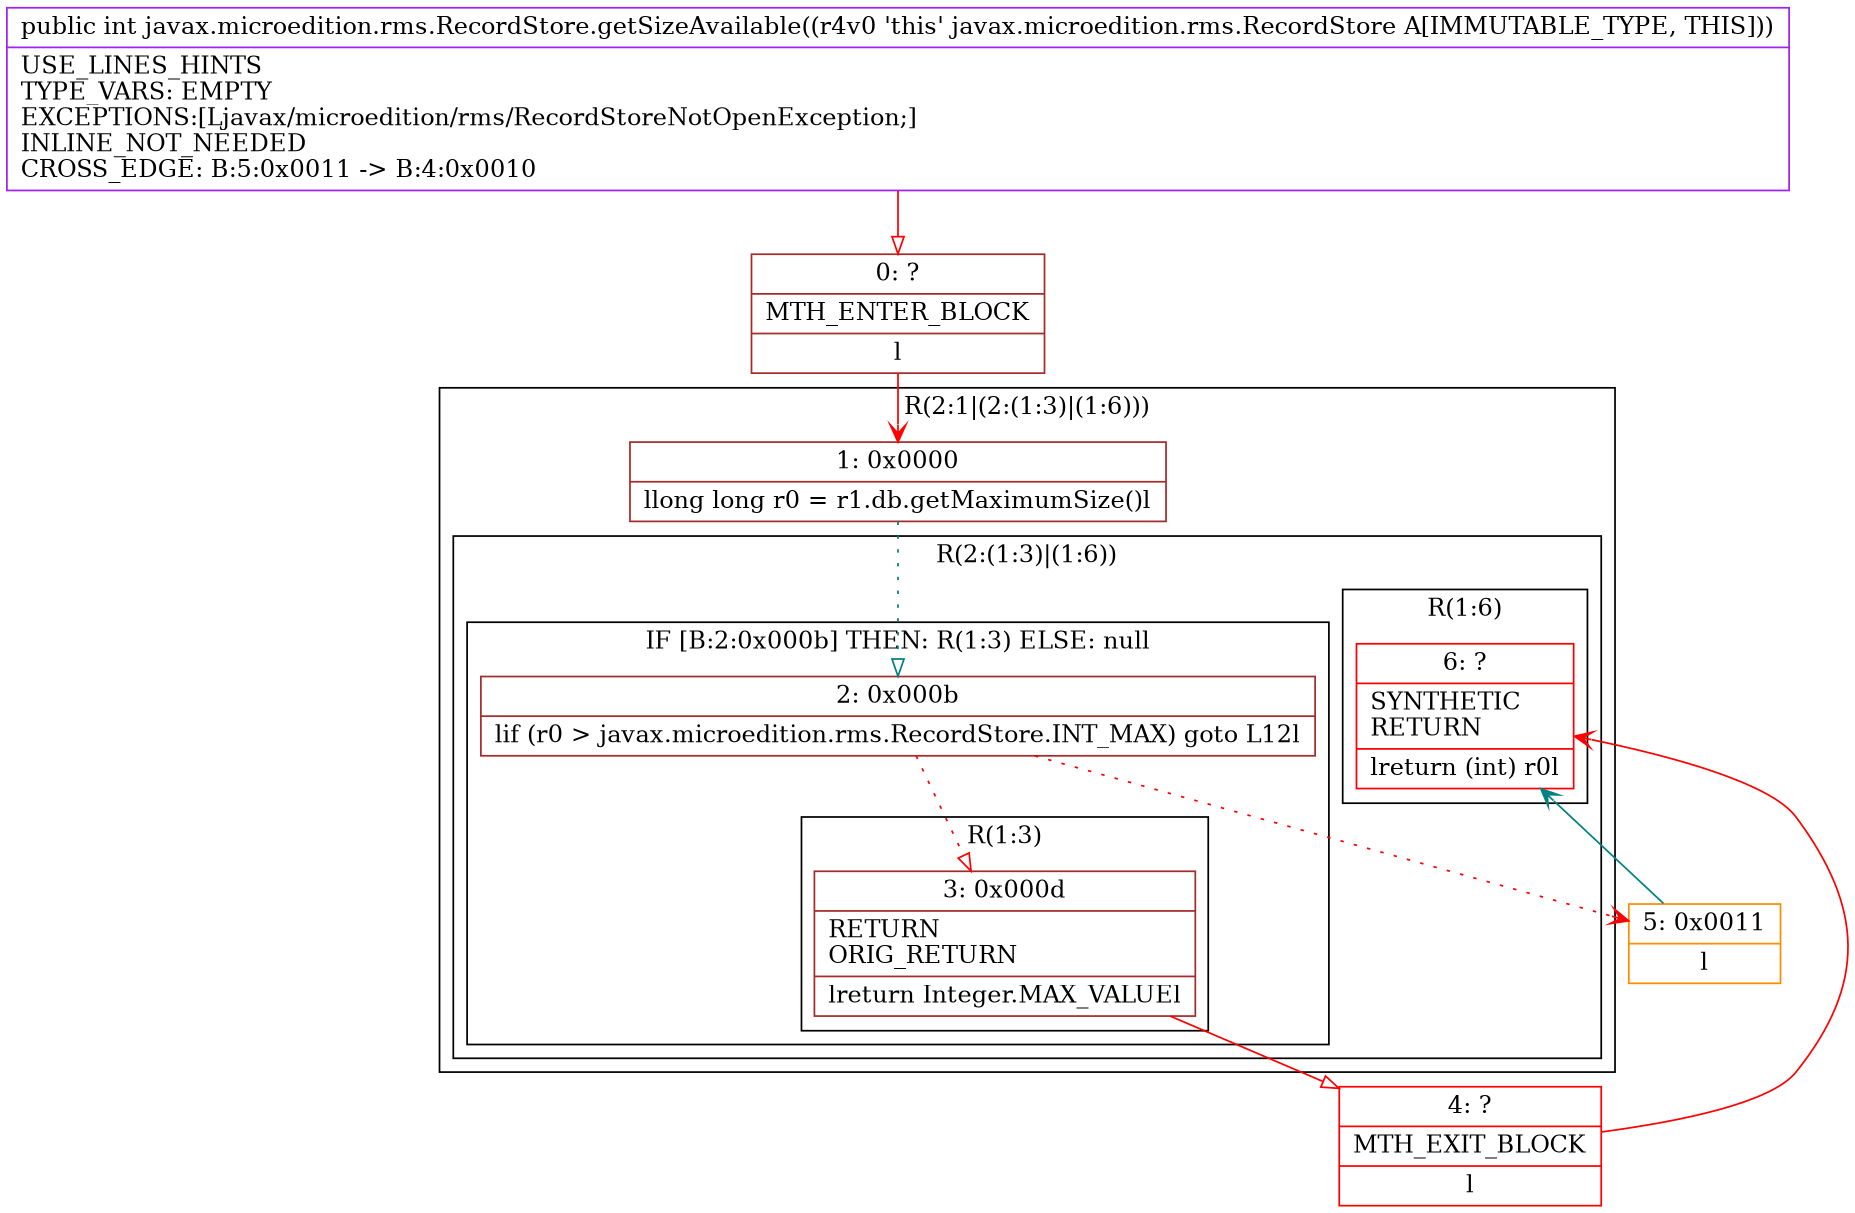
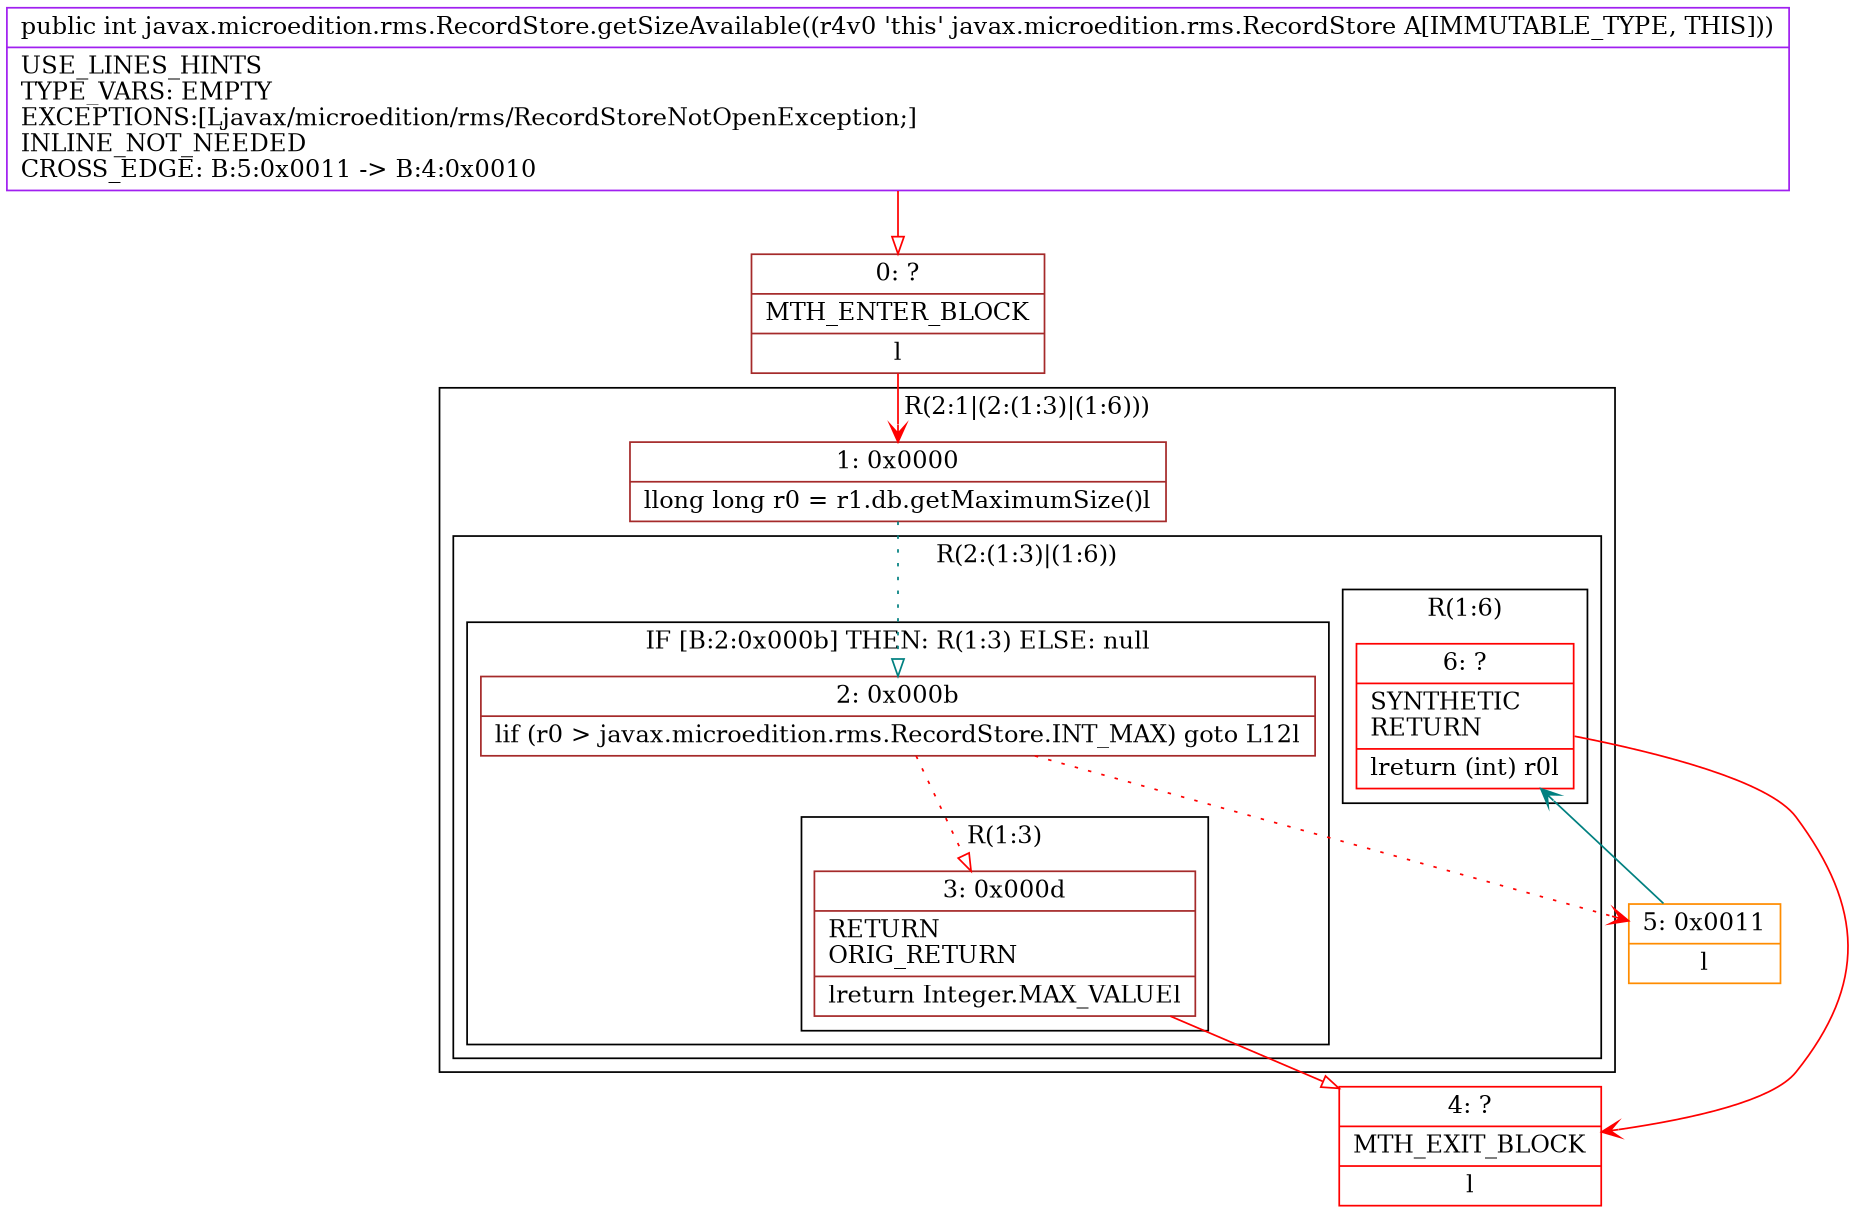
(1847, 937) -> (1845, 920)
